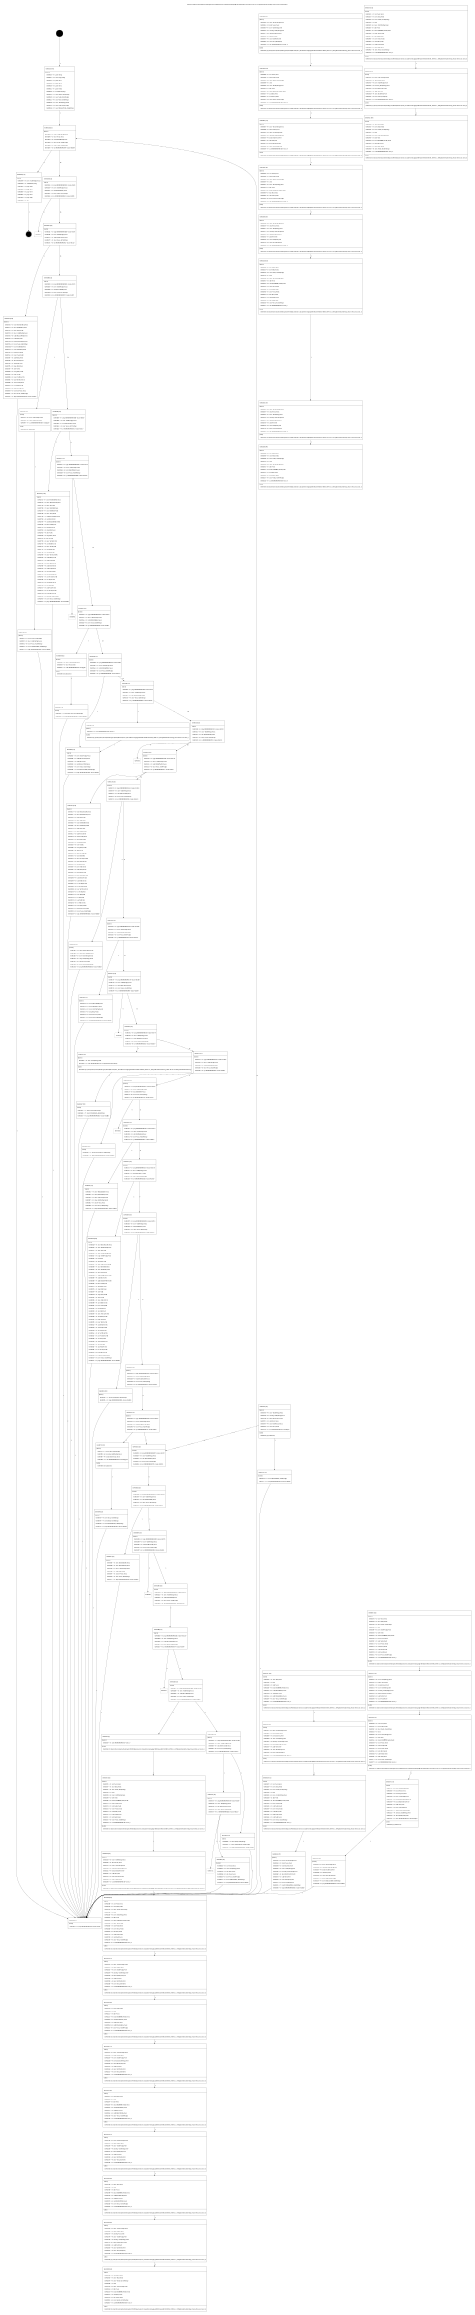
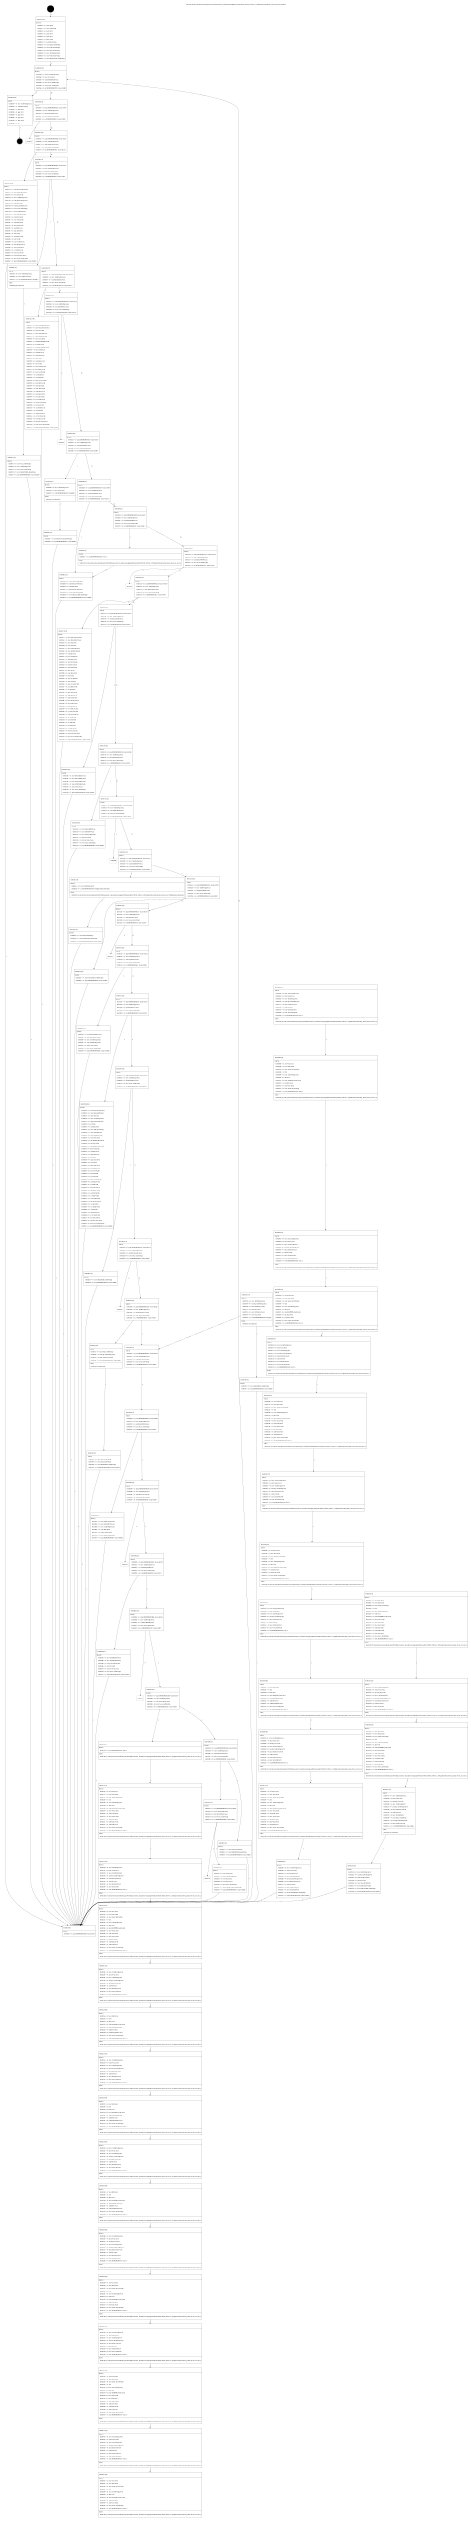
none -> (120, 1309)
none -> (311, 1620)
none -> (113, 1663)
none -> (150, 2343)
